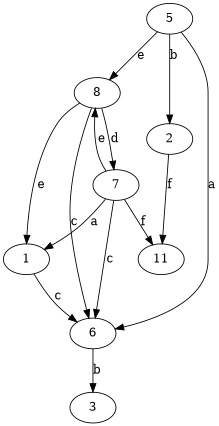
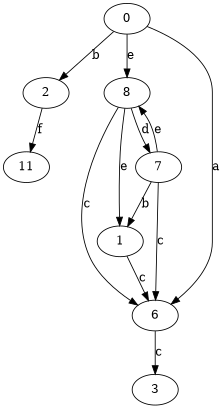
(170, 19) -> (127, 19)
(136, 218) -> none
(94, 222) -> (146, 204)
(97, 371) -> (159, 353)
